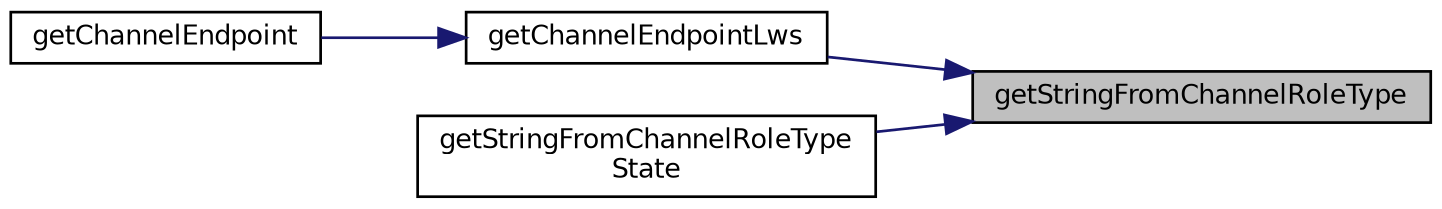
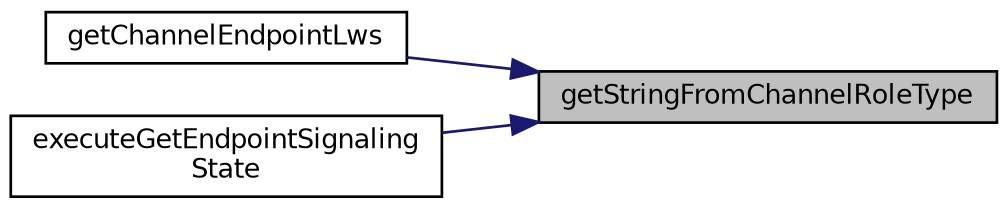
(166, 38) -> none
(647, 156) -> (226, 156)
